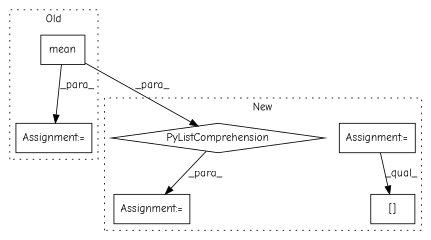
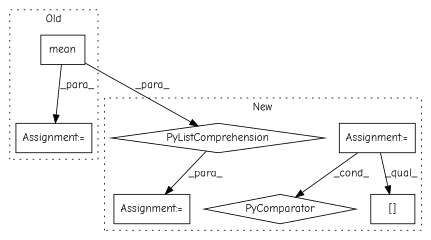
none -> (280, 209)
